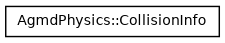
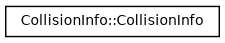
(113, 22) -> (113, 22)
